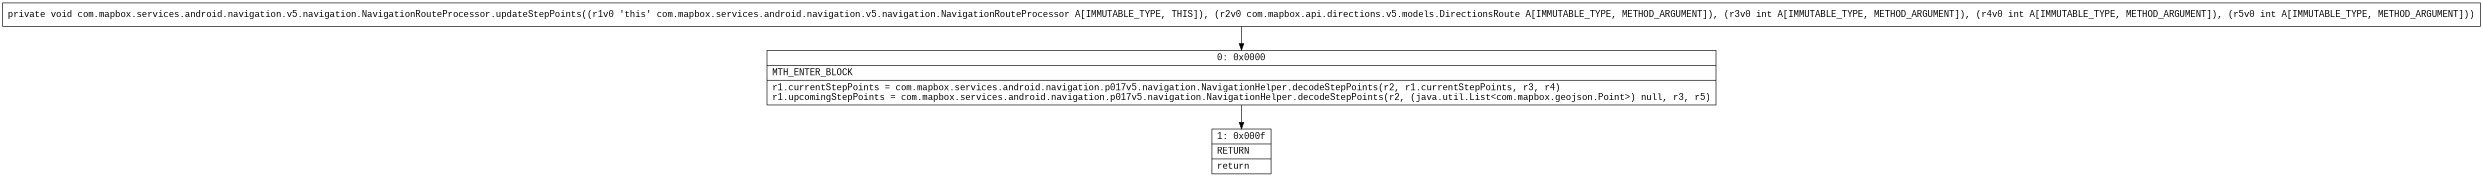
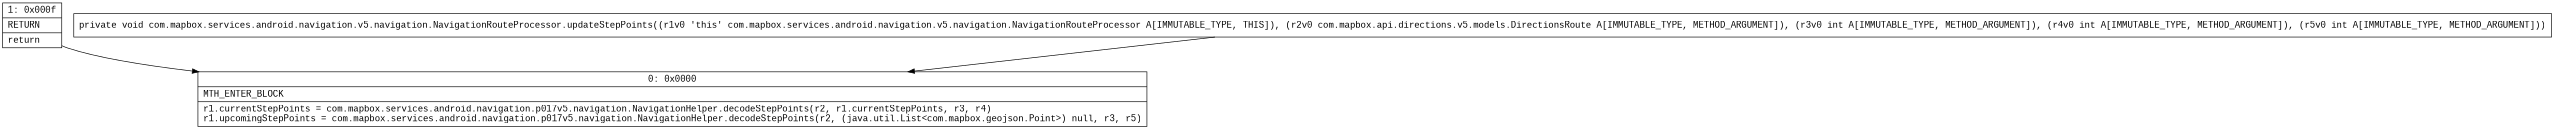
(1241, 114) -> (126, 62)
